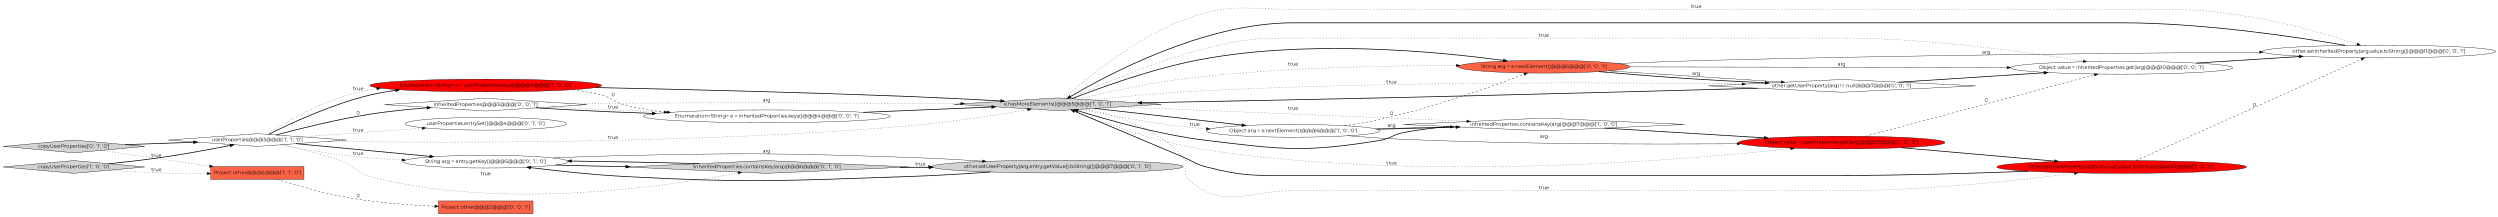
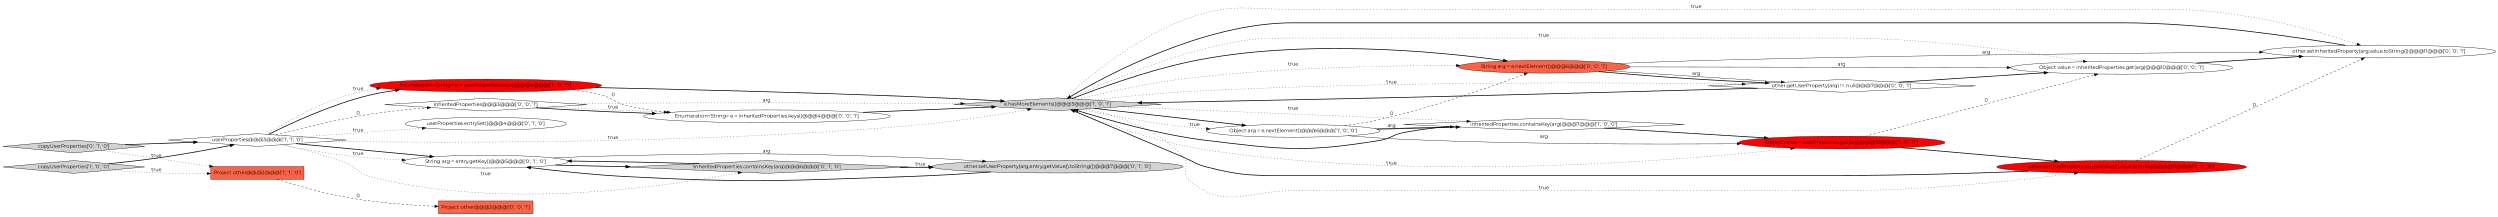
(351, 118) -> (351, 118)
